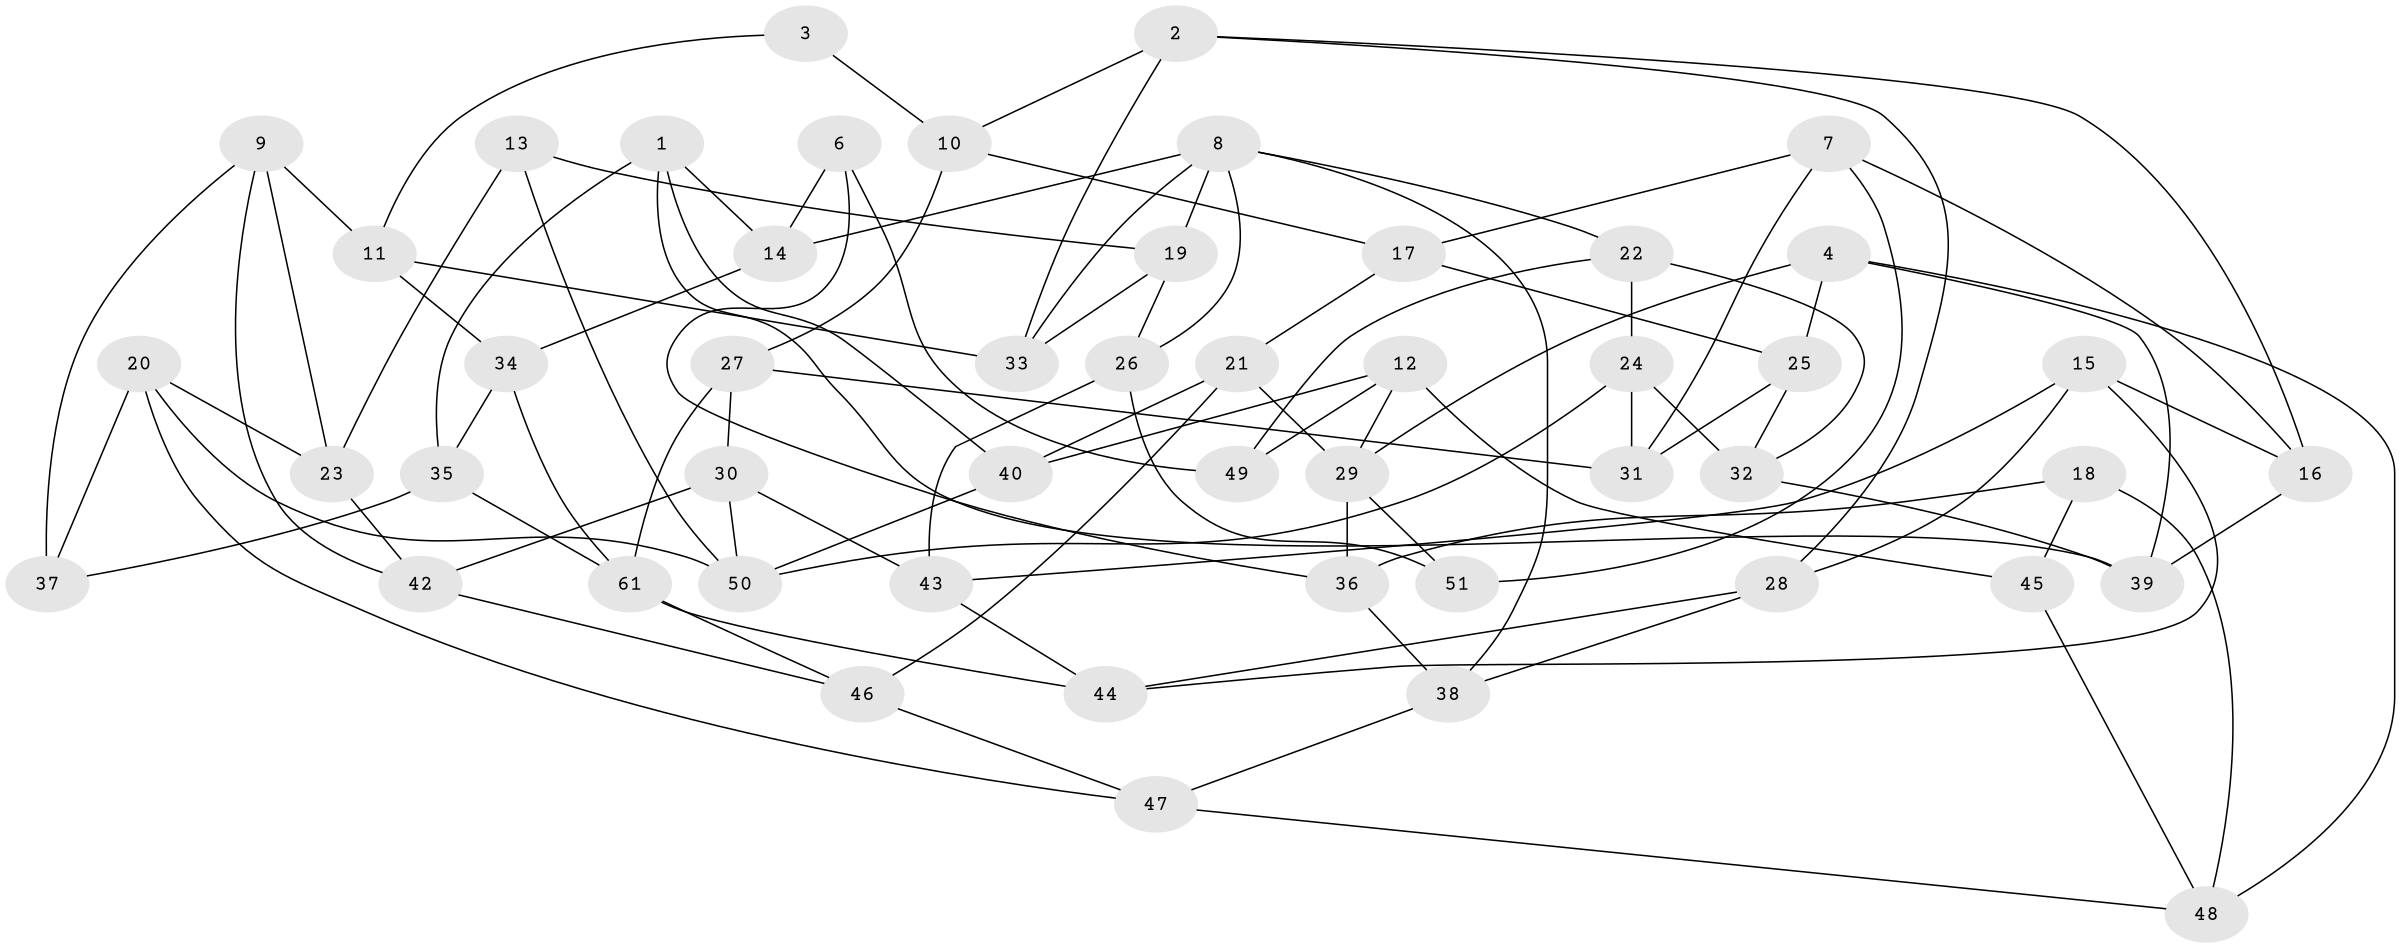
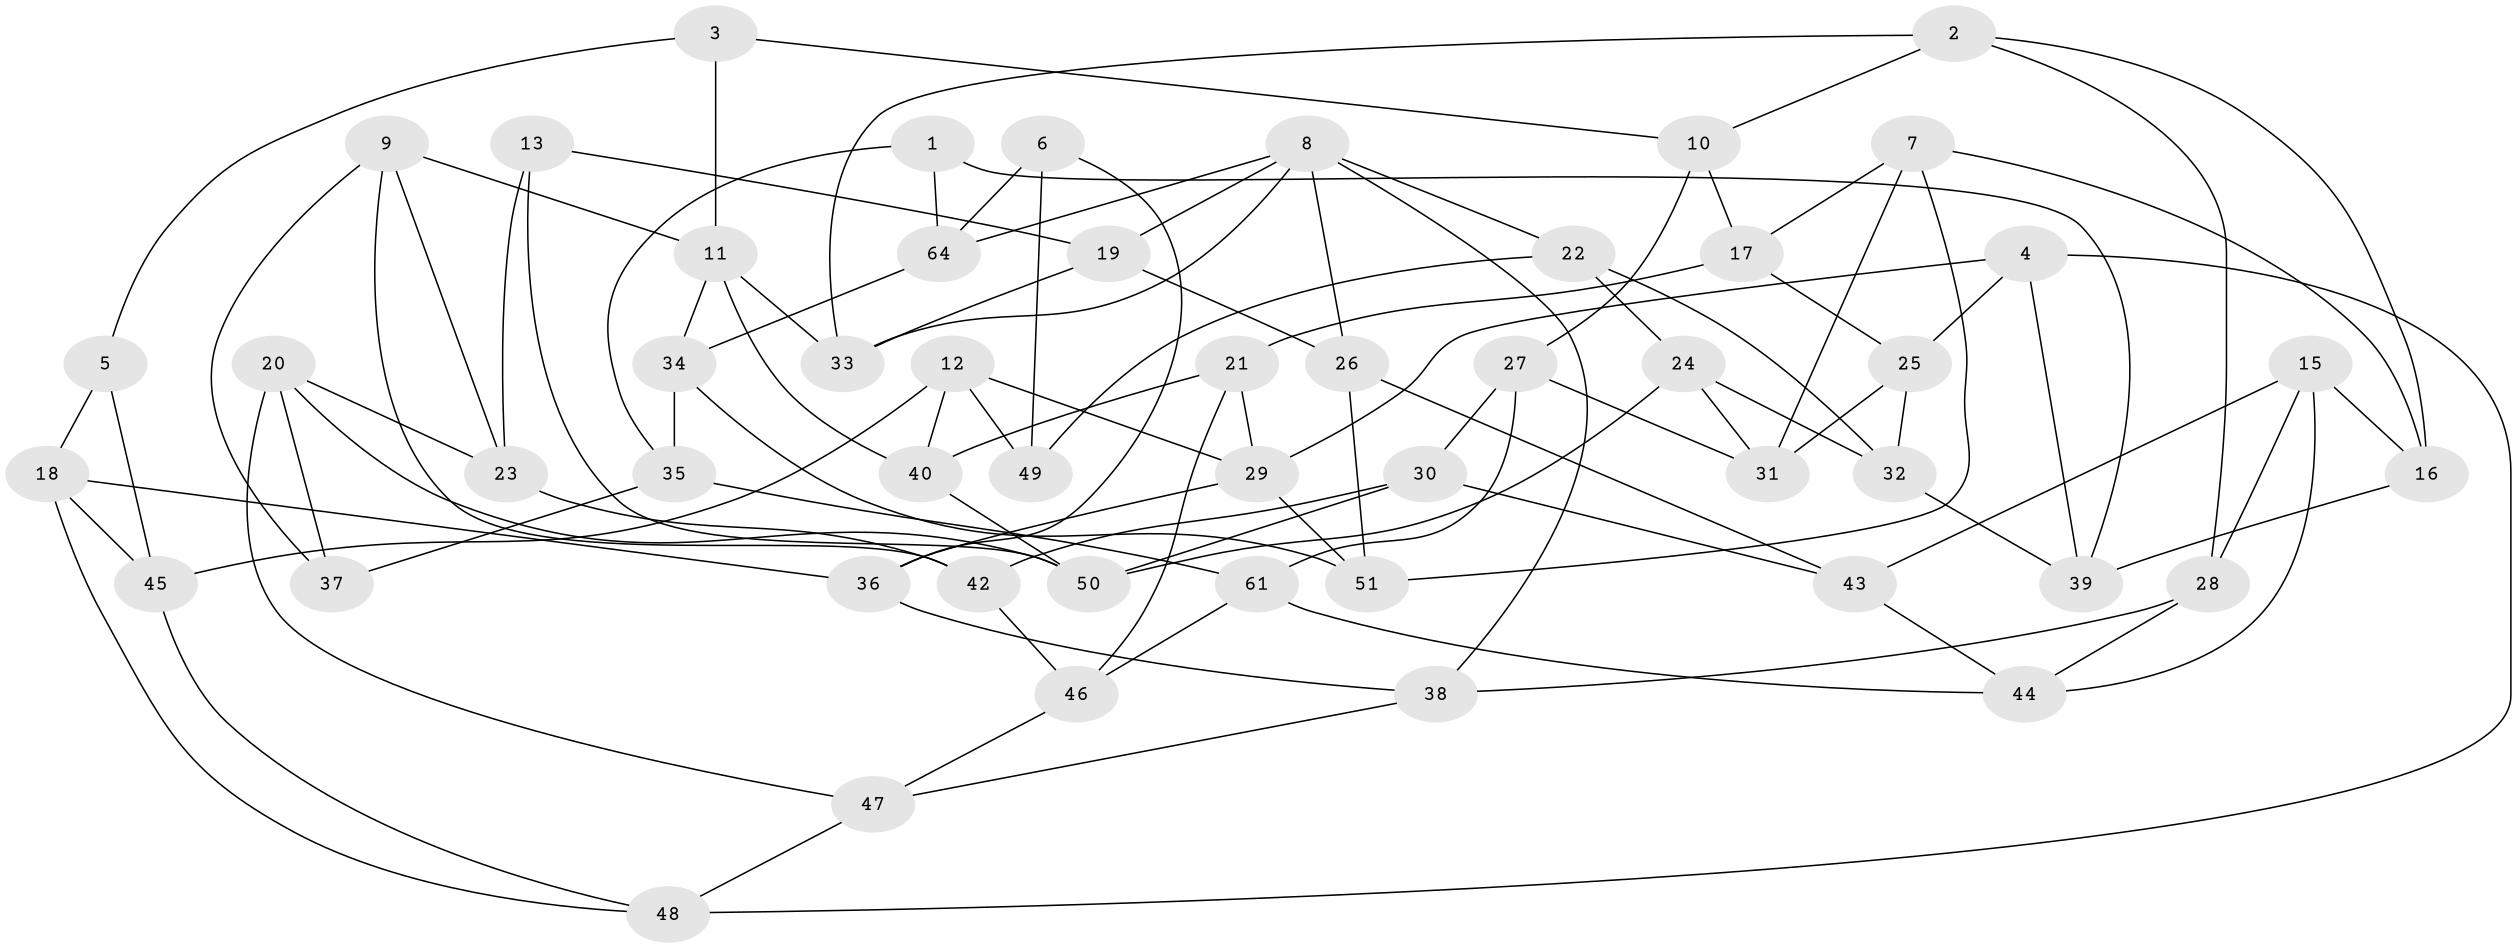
(775, 254) -> (939, 254)
(855, 349) -> (785, 388)
none -> (106, 364)
(552, 481) -> (866, 502)
